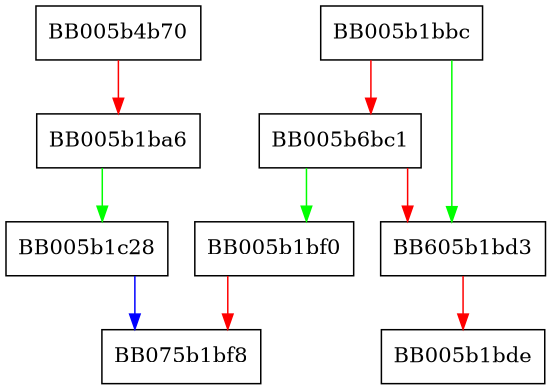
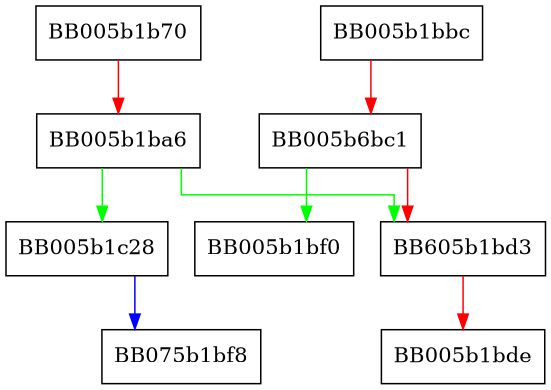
(118, 33) -> (118, 33)
(452, 133) -> (280, 195)
(228, 295) -> none
